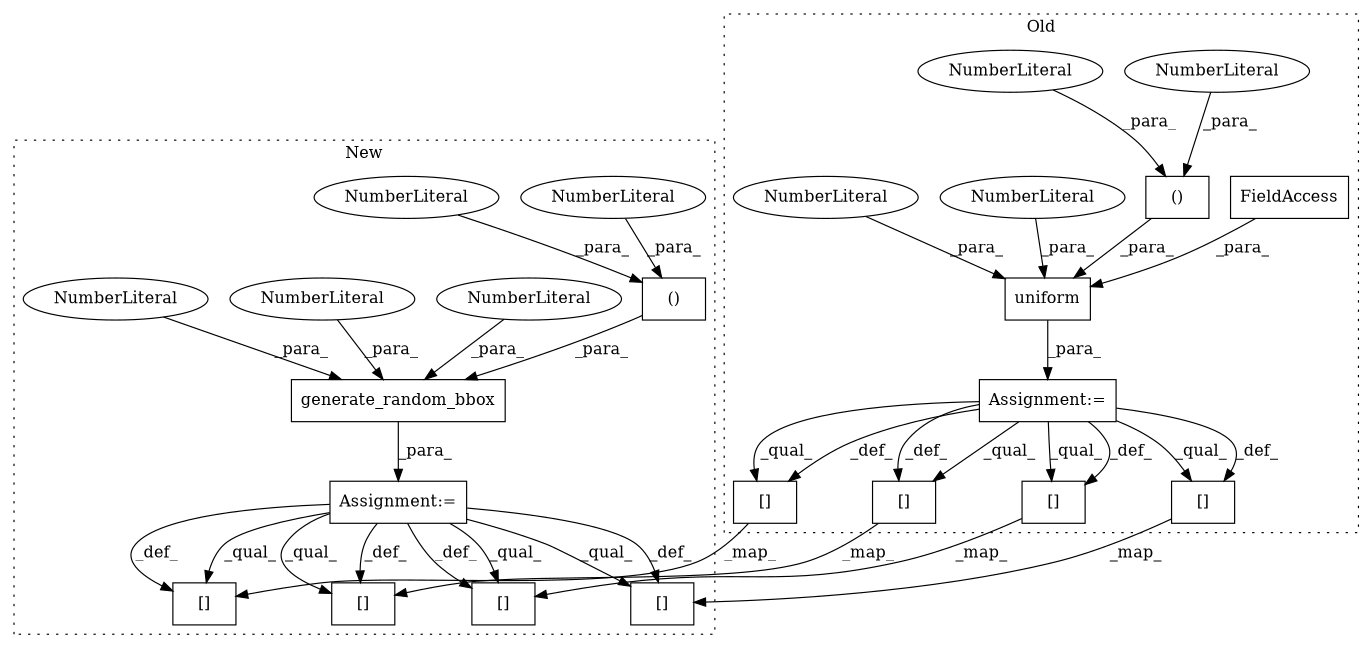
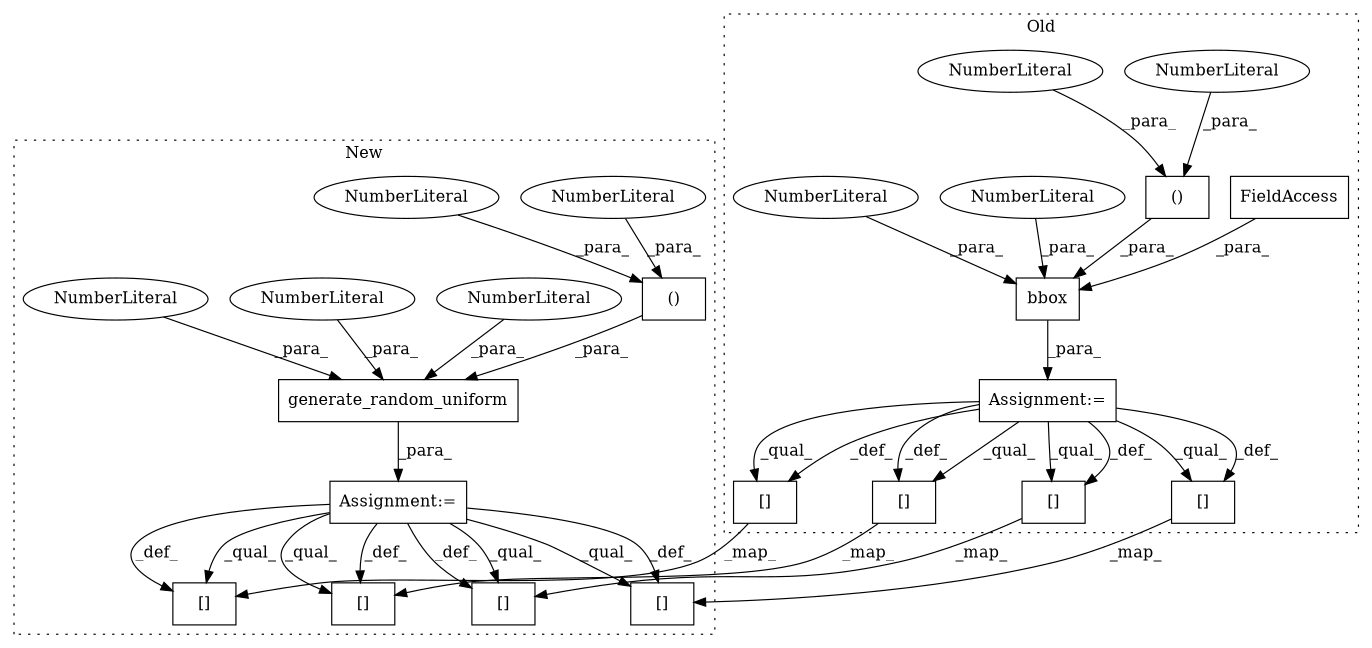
(1048, 299) -> (1048, 299)
(398, 401) -> (398, 401)
